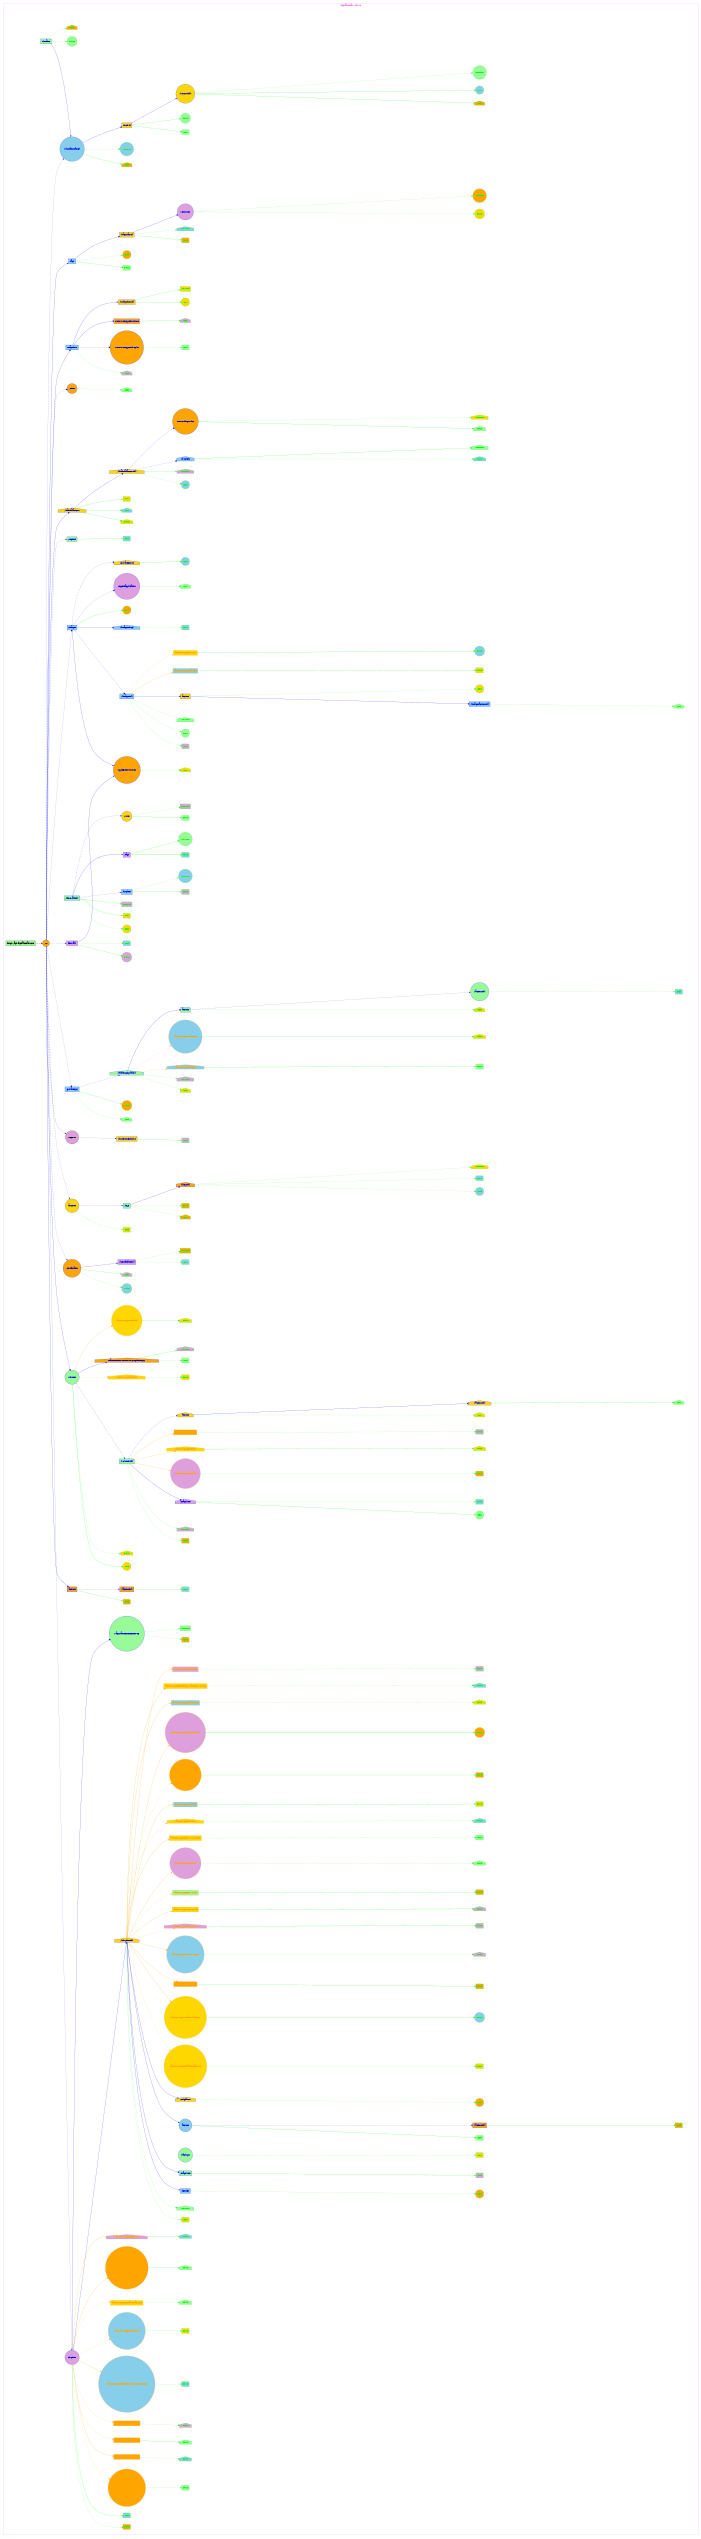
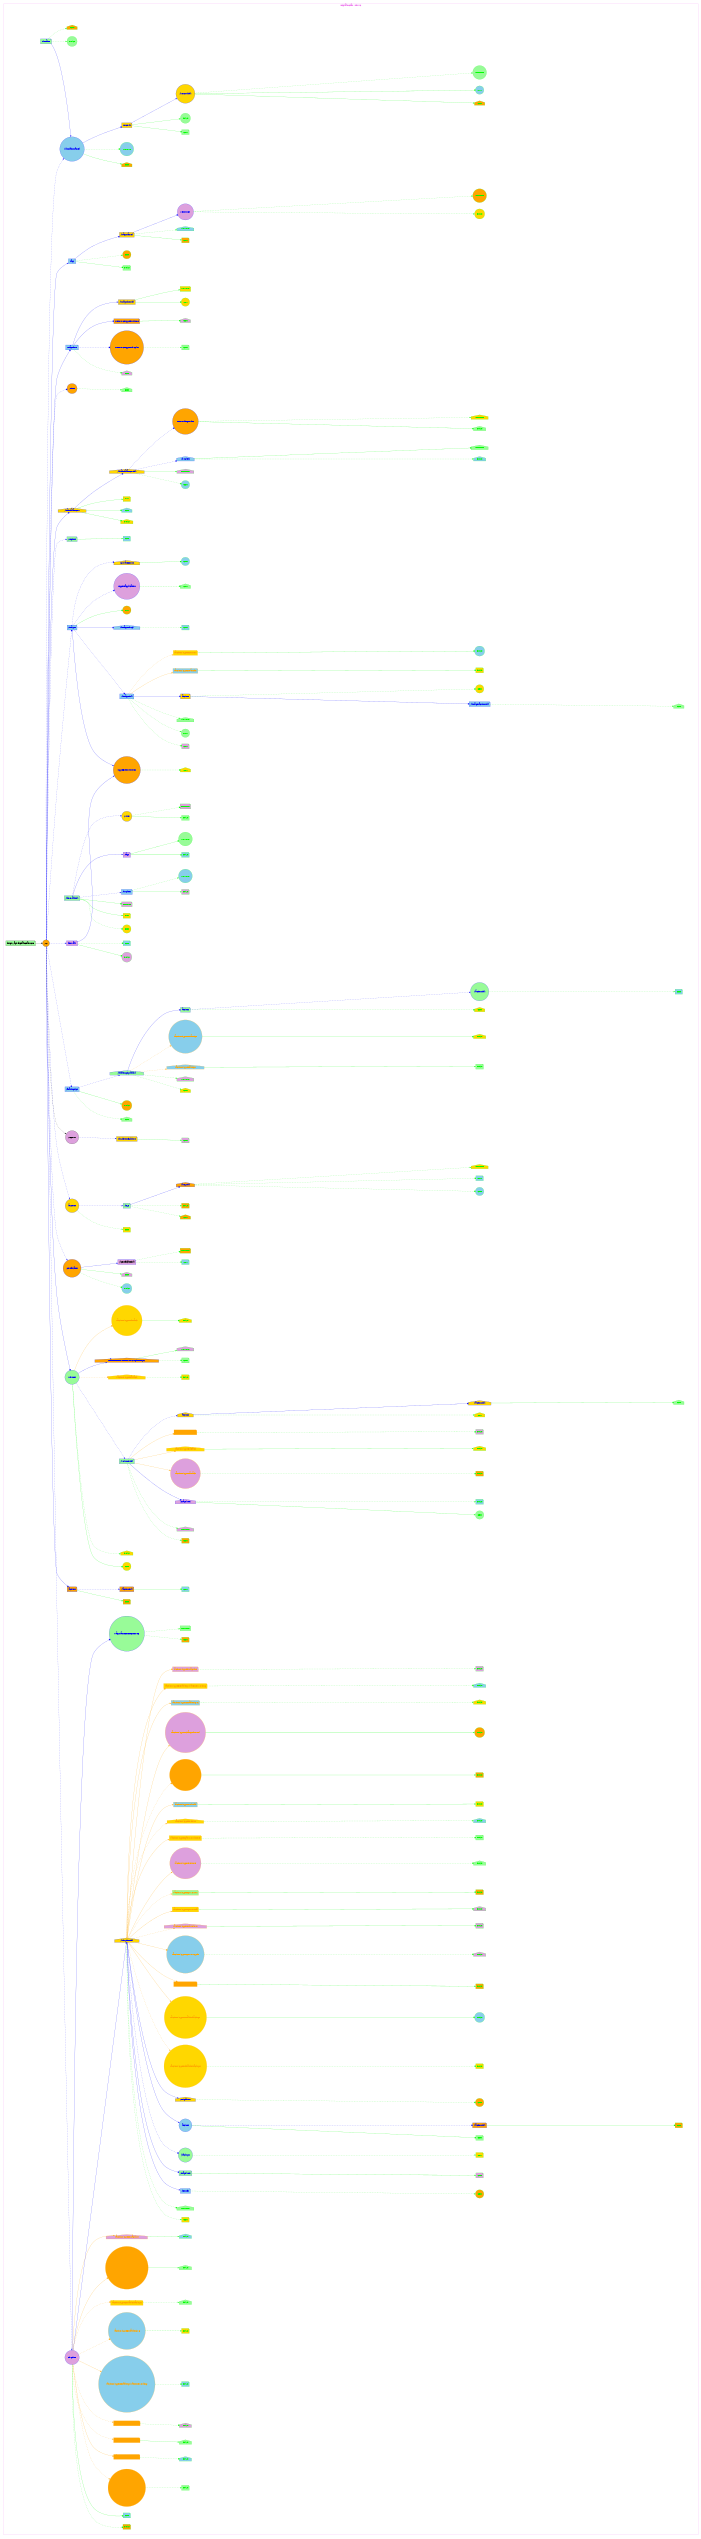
(72, 1089) -> (72, 1089)
(127, 1262) -> (127, 1262)
none -> (138, 2053)
